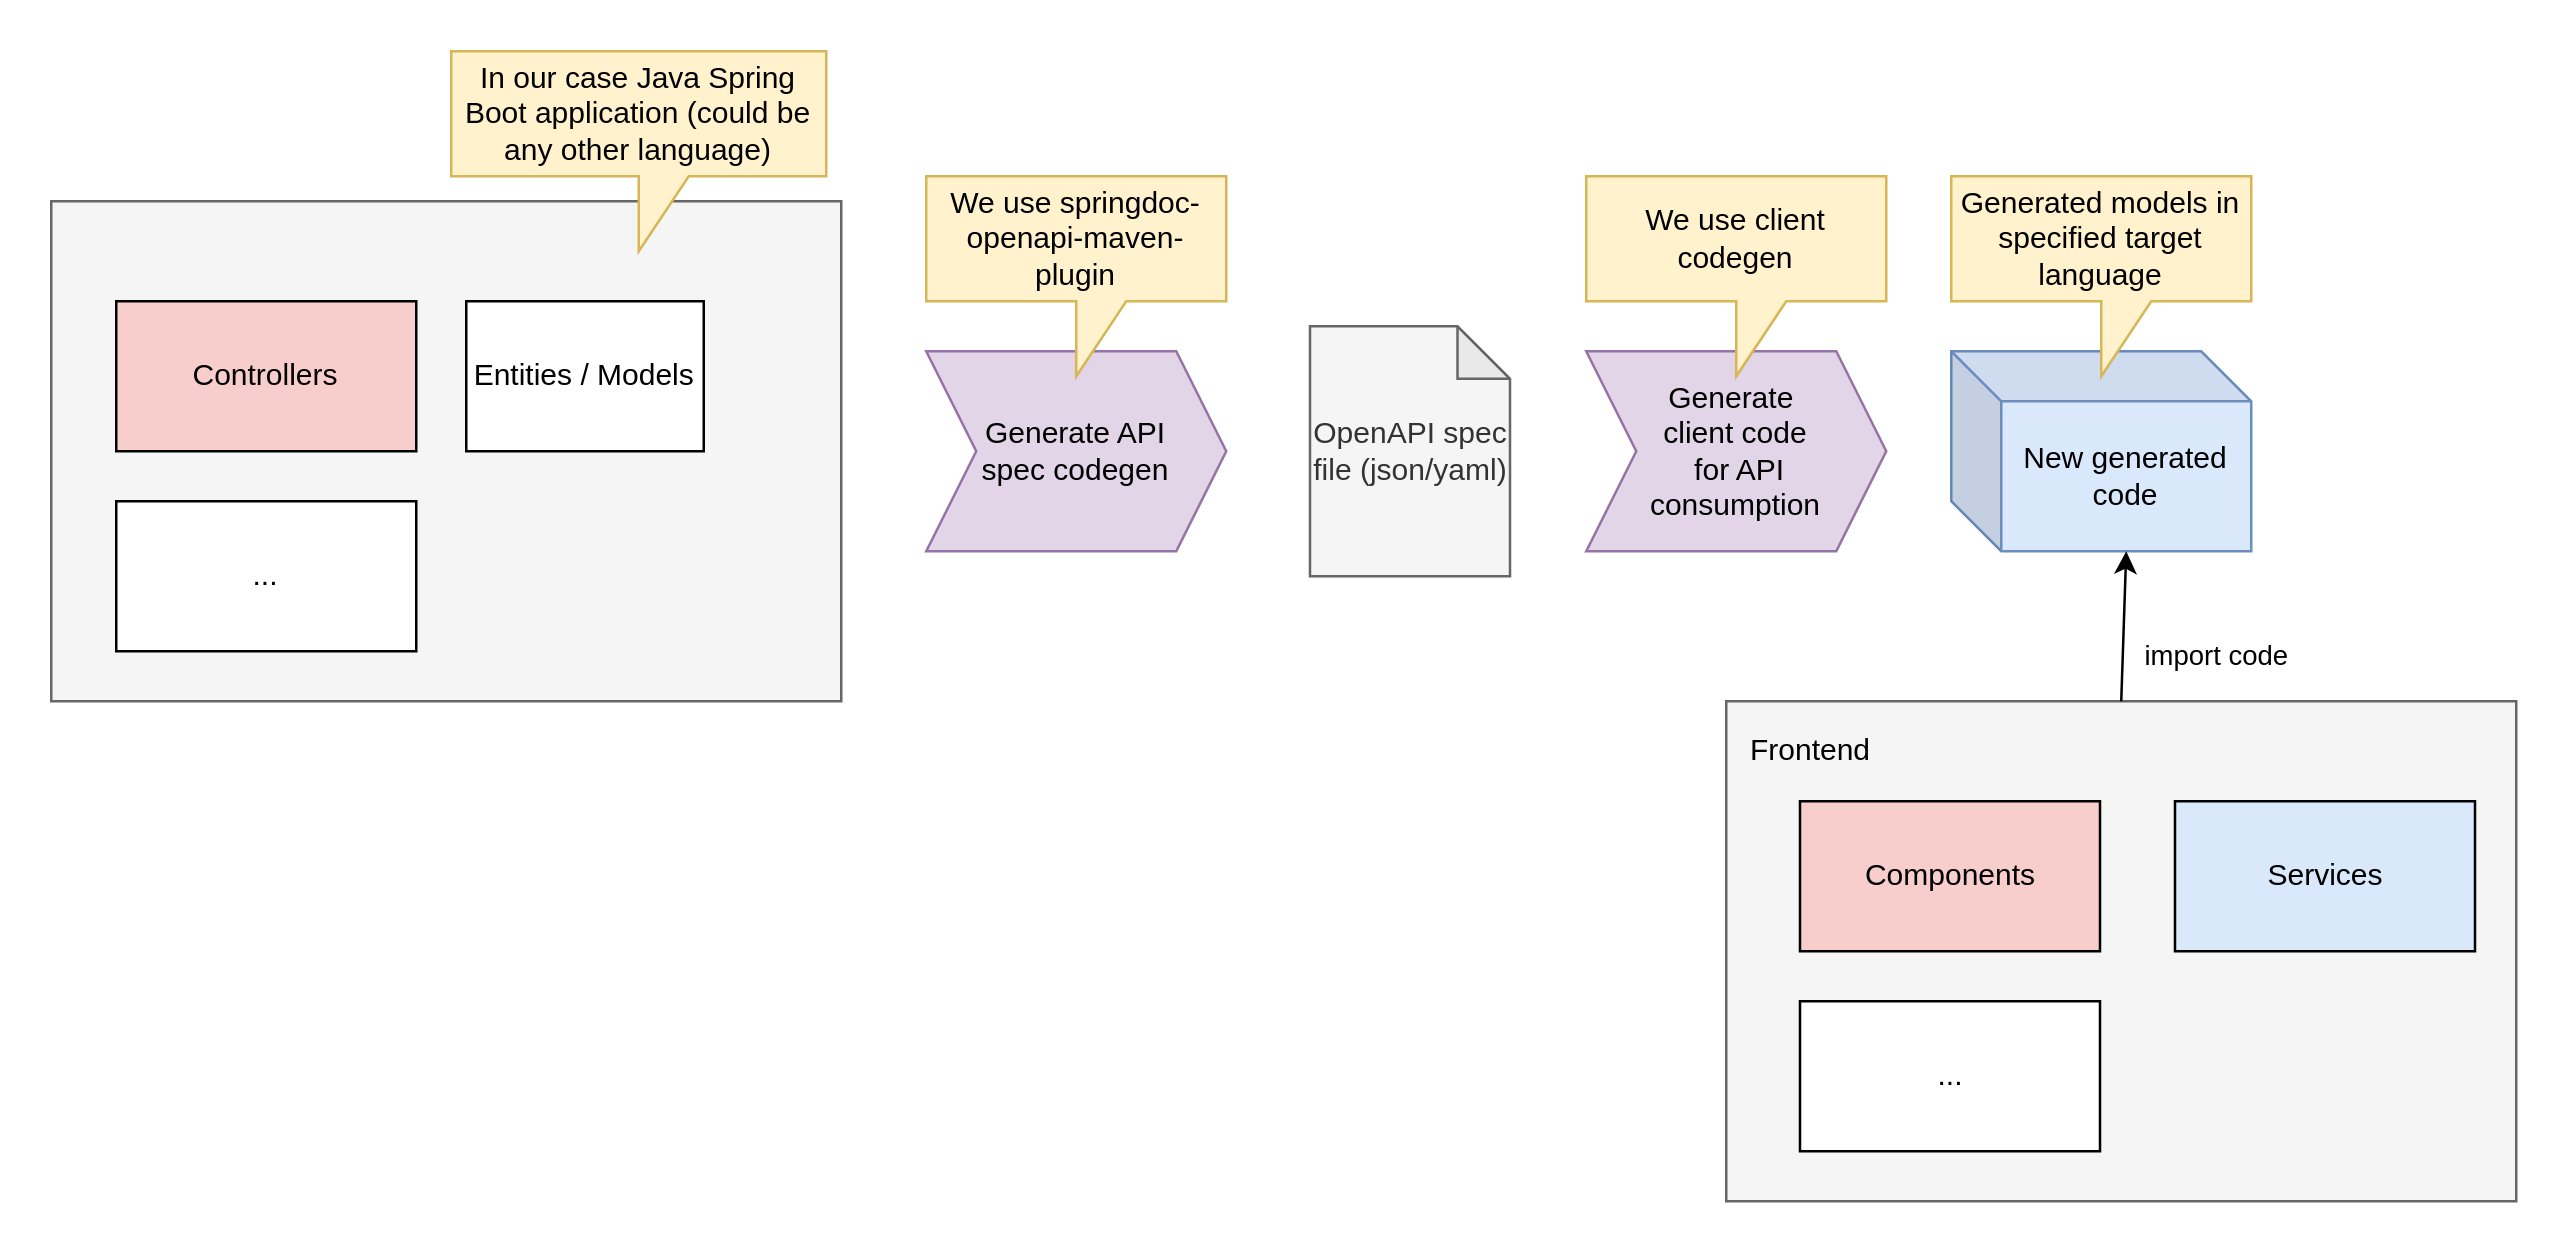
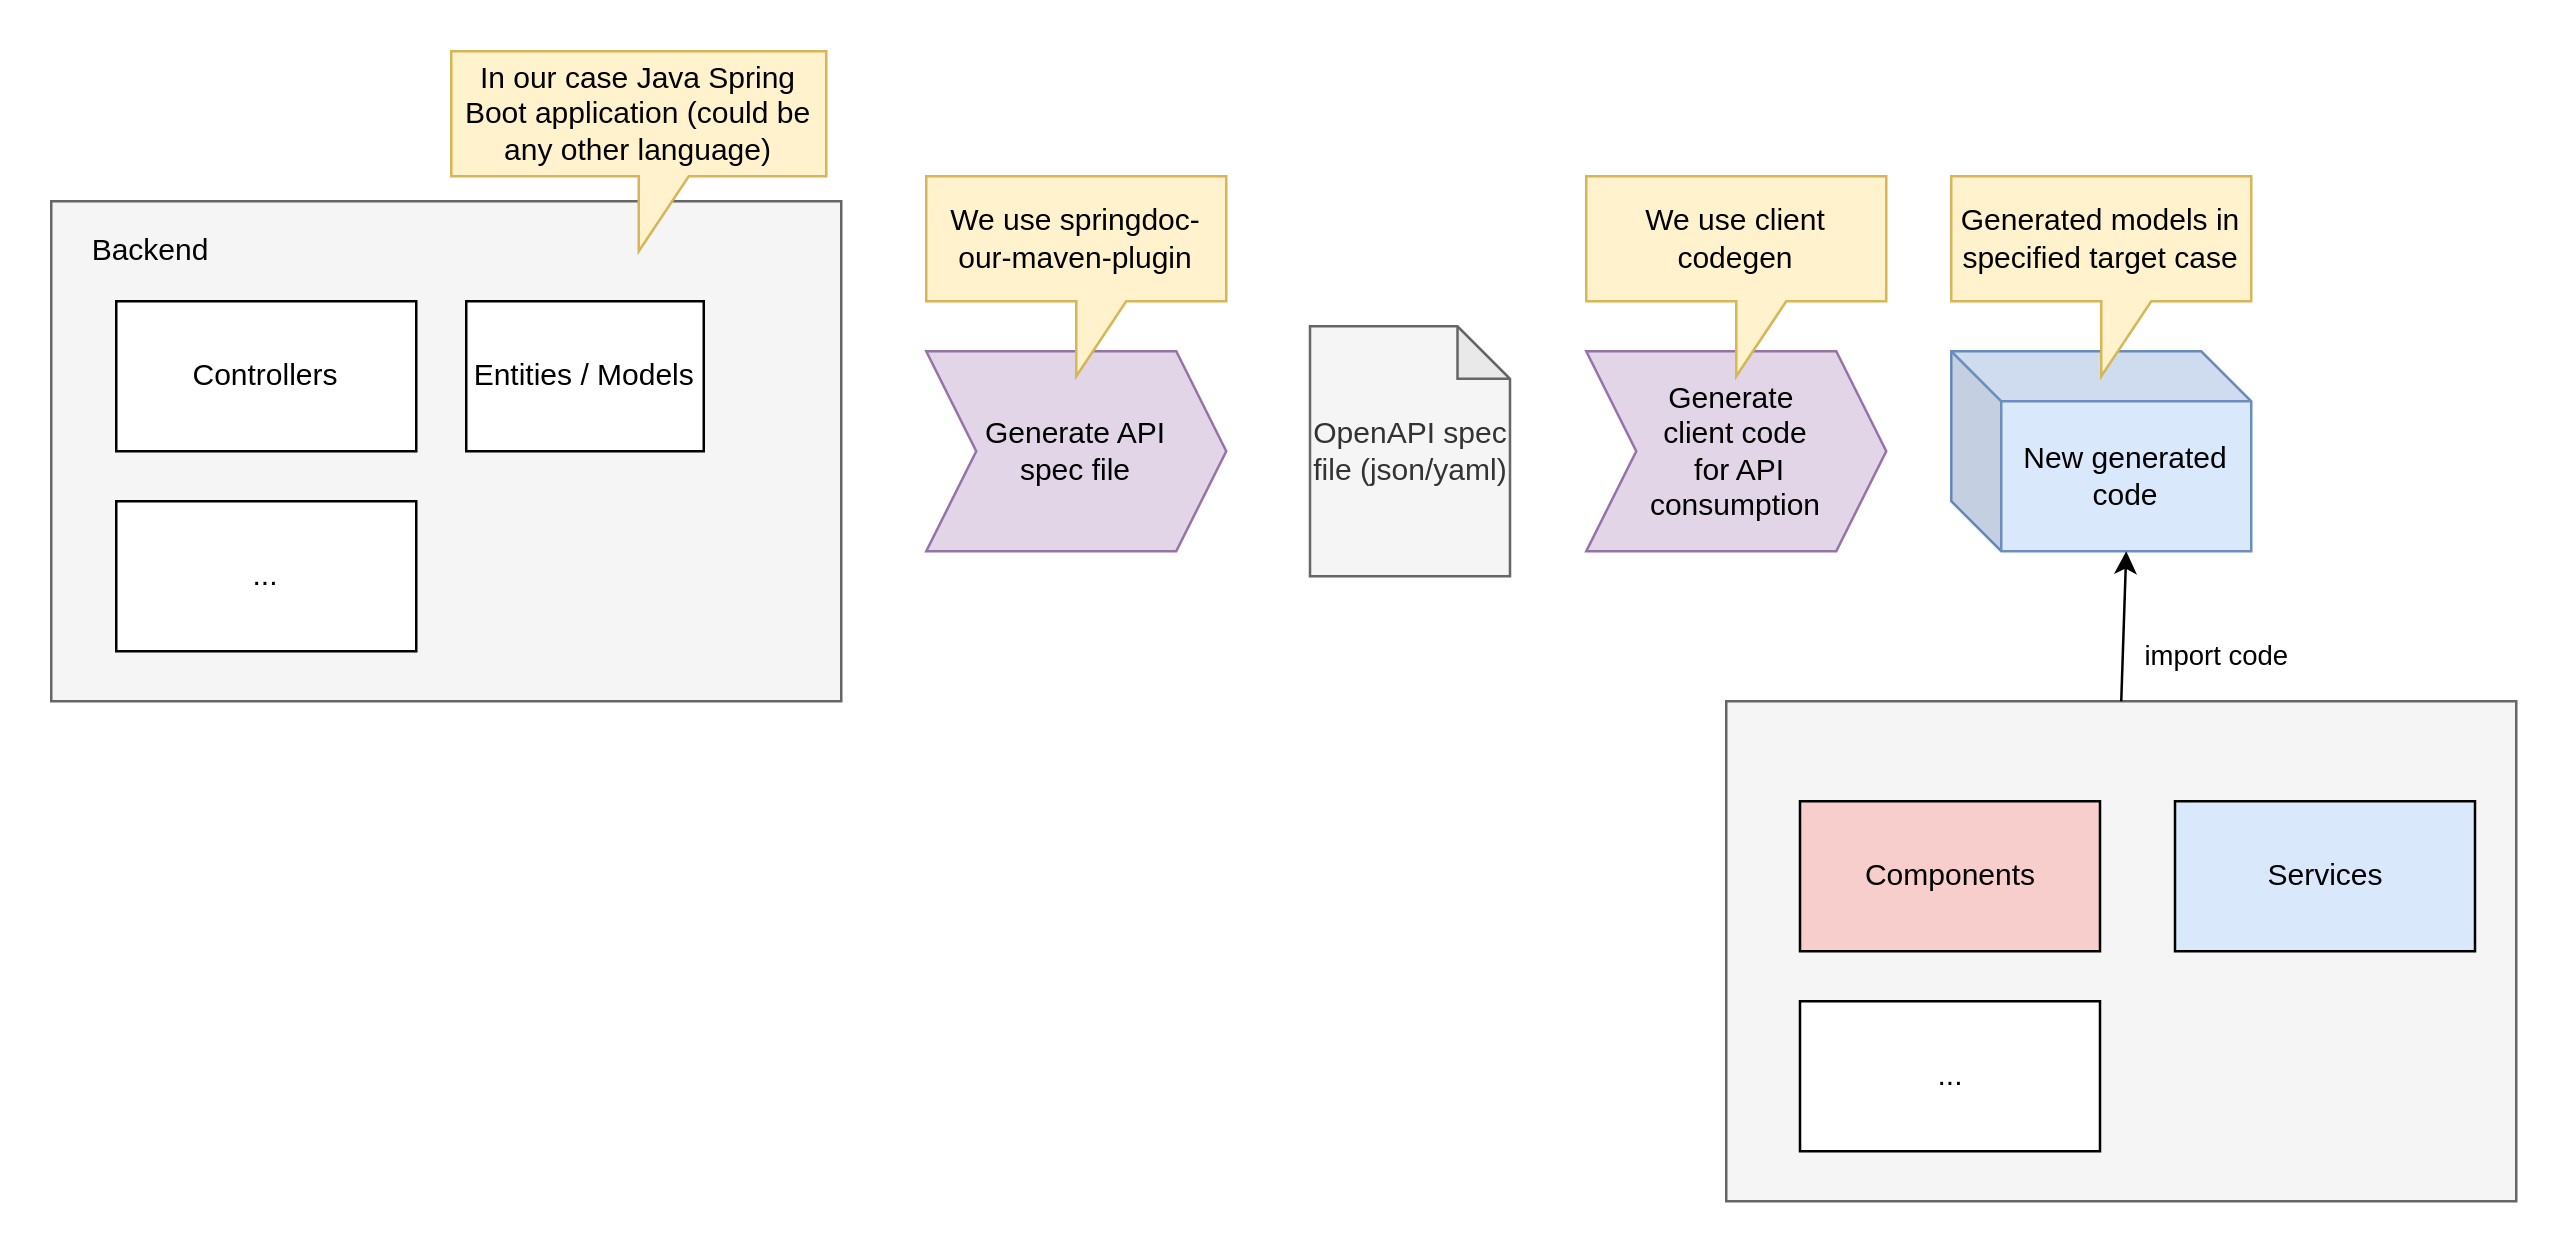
(1076, 239) -> (1076, 239)
(2101, 239) -> (2101, 239)
none -> (151, 251)
(266, 376) -> (266, 376)
(1076, 451) -> (1076, 451)
(1810, 751) -> none
